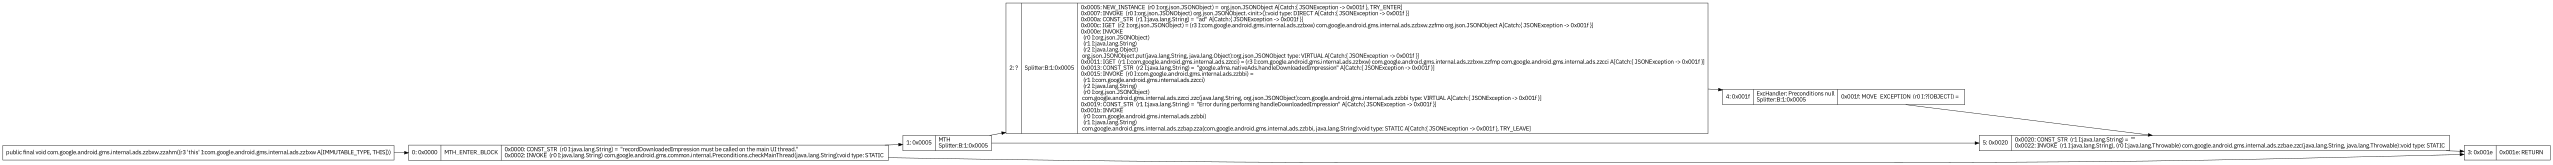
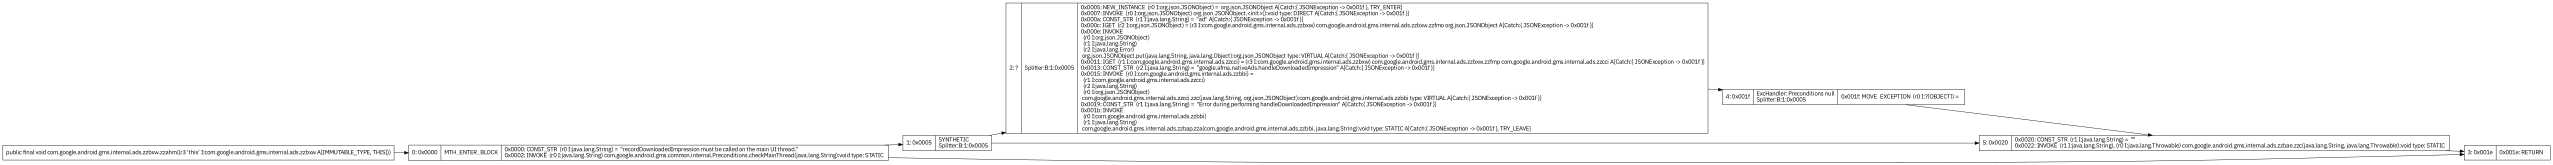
(1109, 50) -> (1108, 50)
(945, 140) -> (954, 140)
